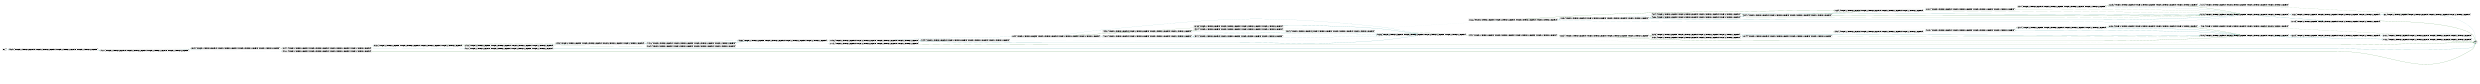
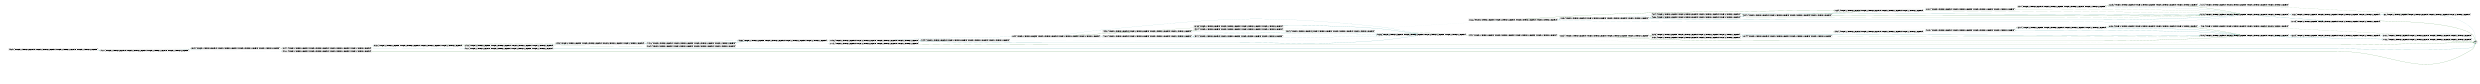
(5, 50) -> none
